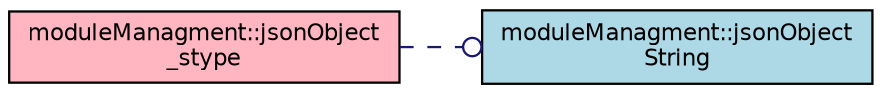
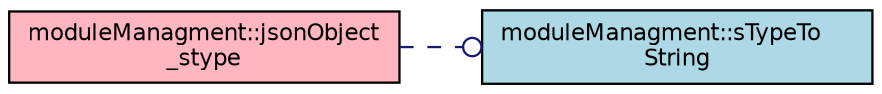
(677, 47) -> (677, 47)
